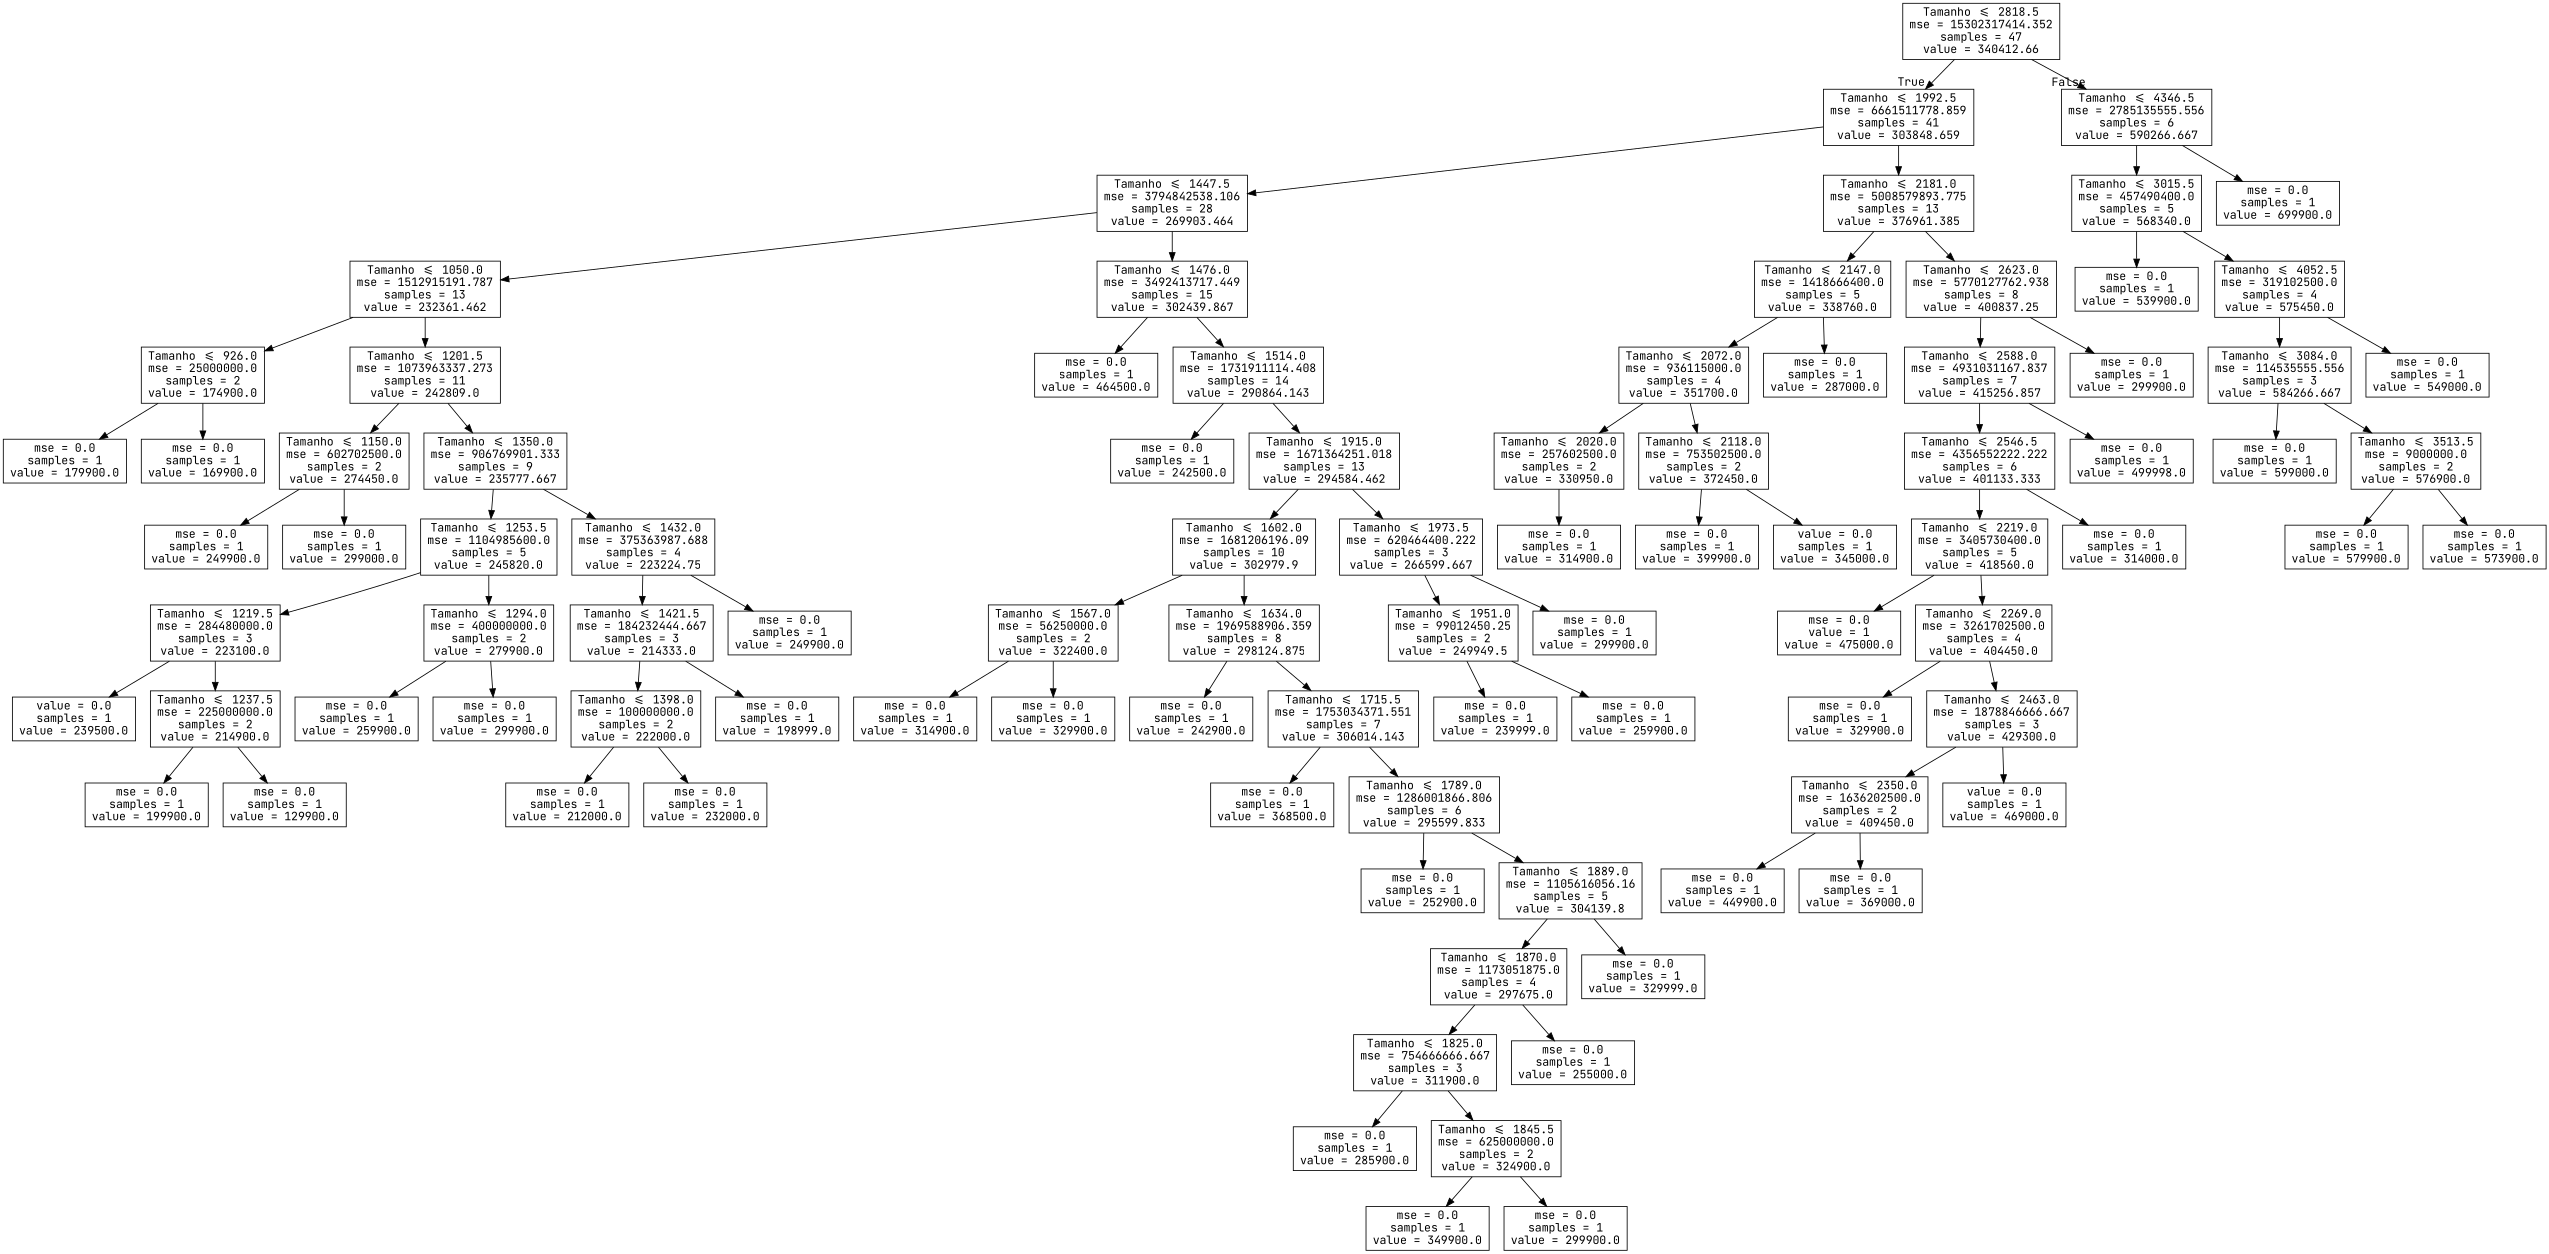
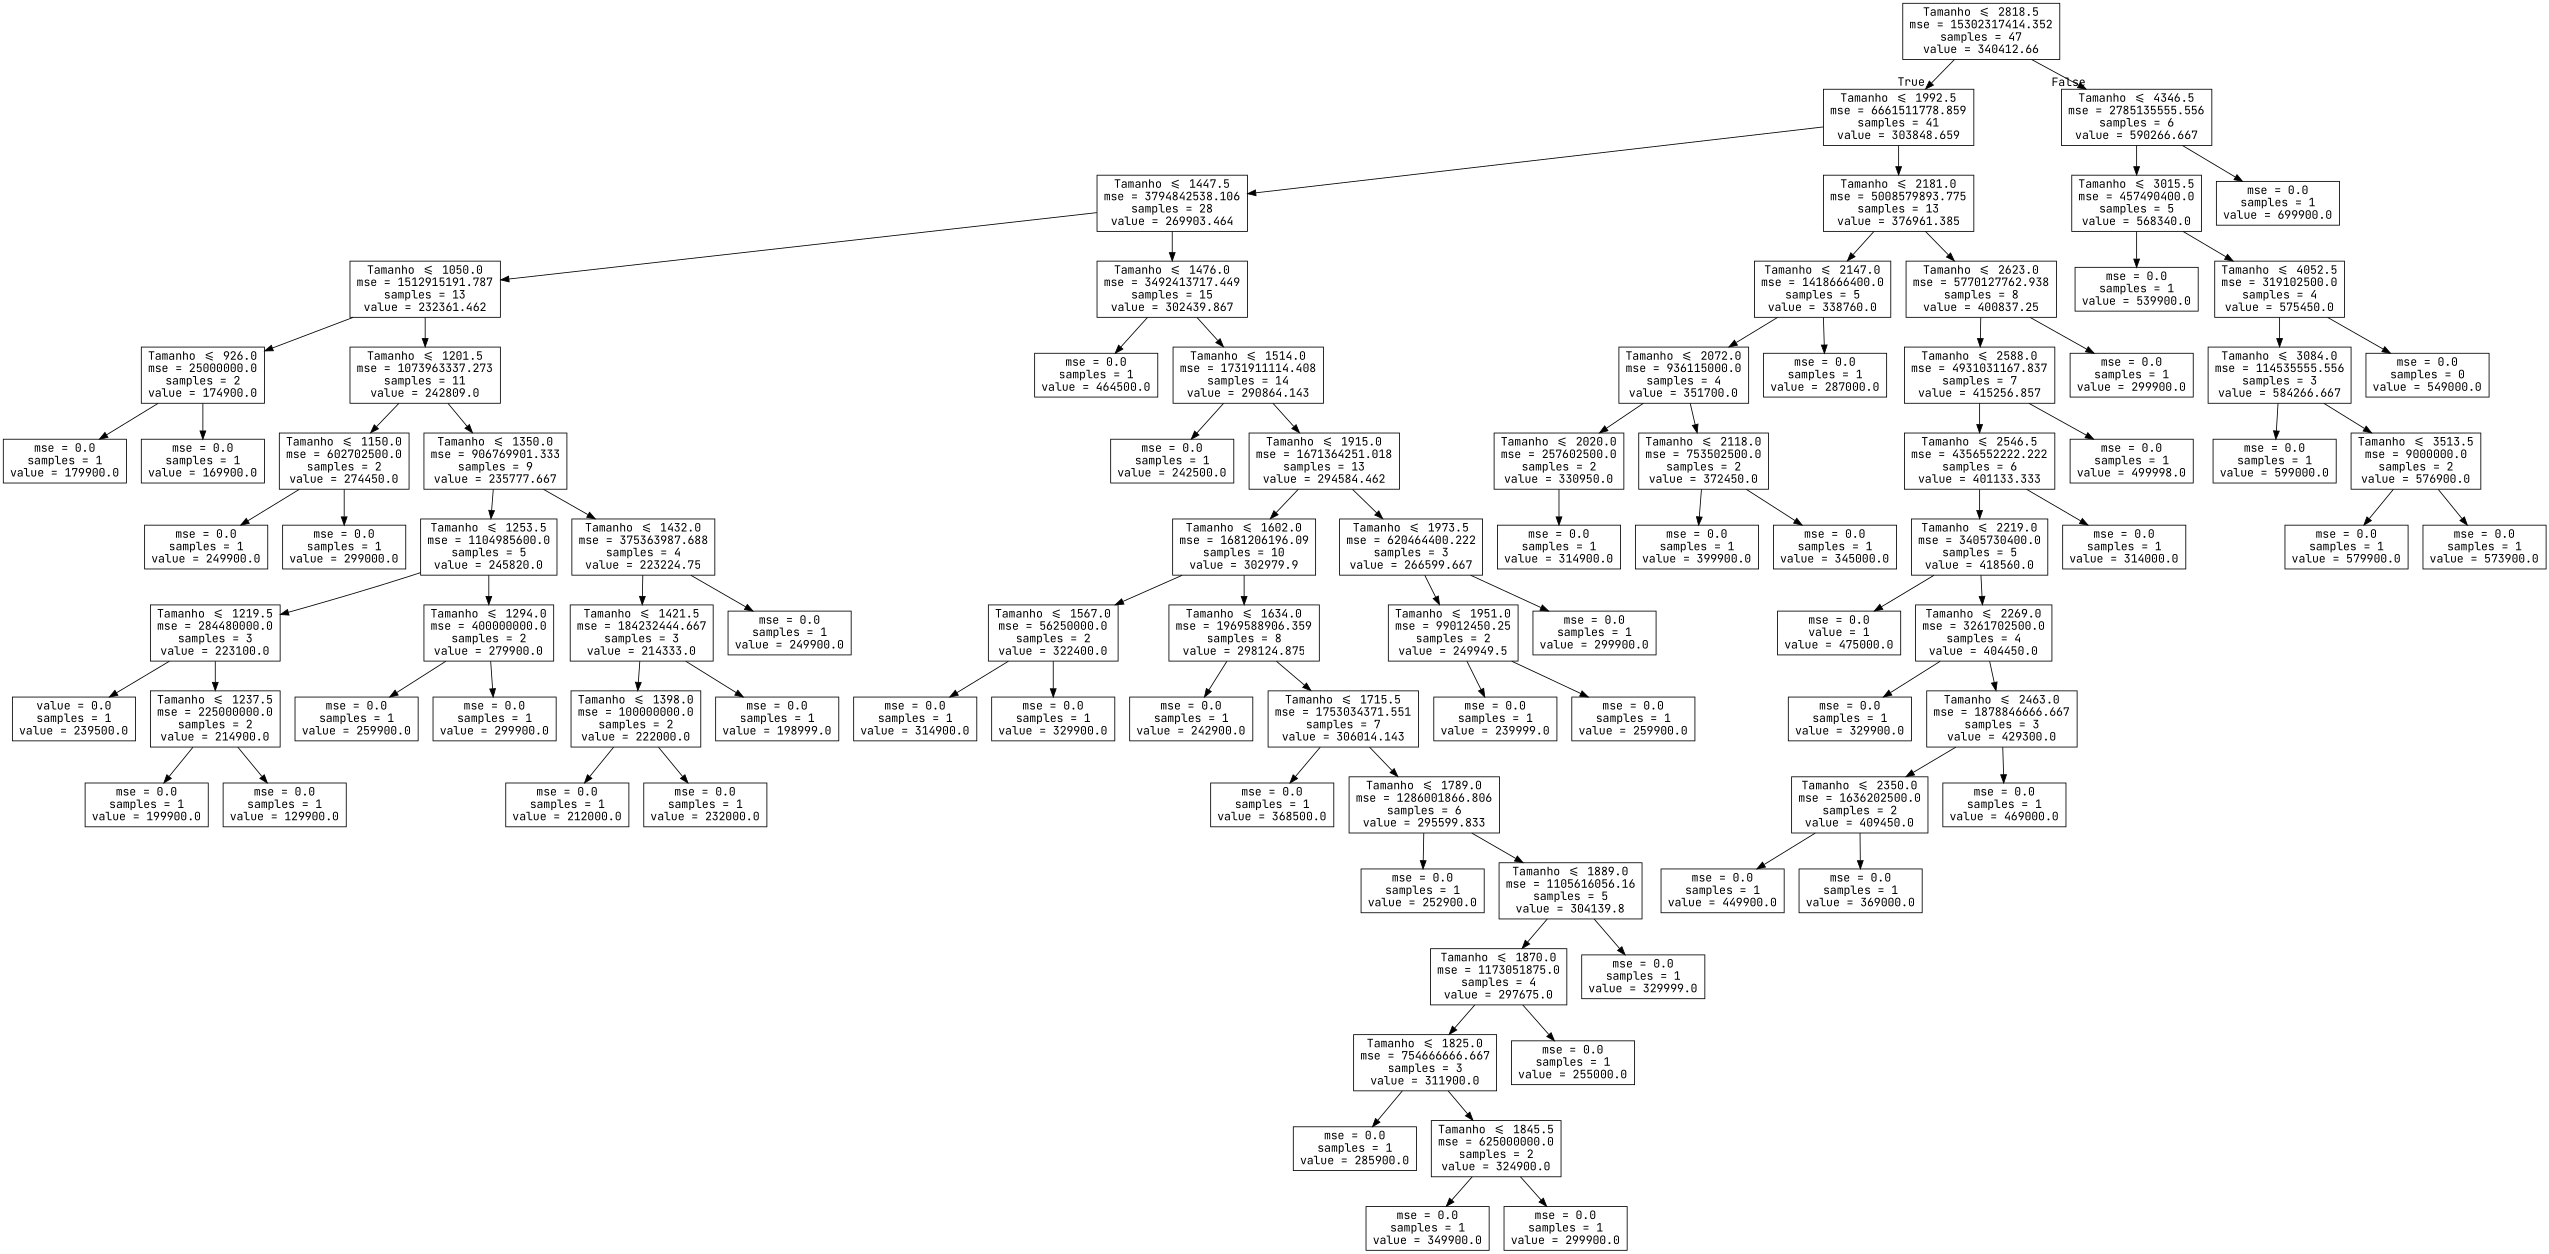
(2428, 375) -> (2428, 375)
(1835, 547) -> (1835, 547)
(2004, 805) -> (2004, 805)
